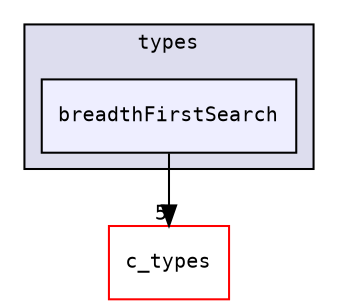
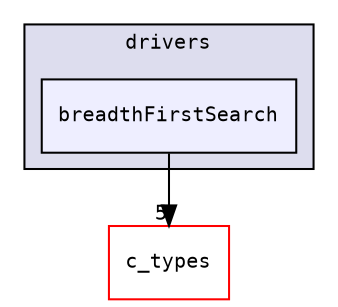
(169, 44) -> (169, 44)
